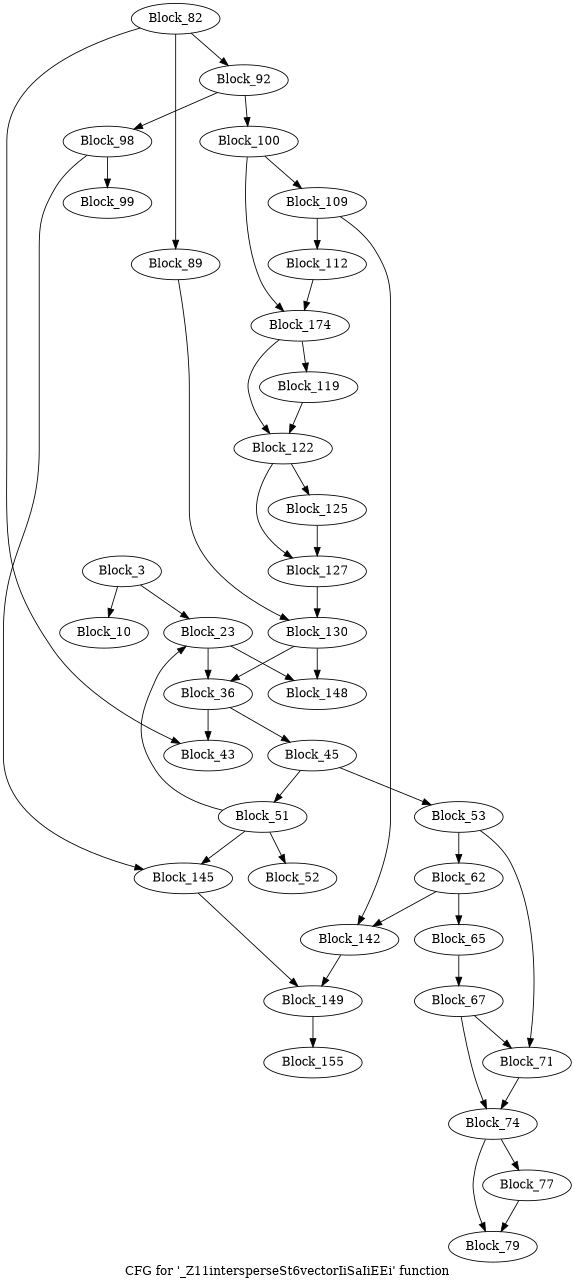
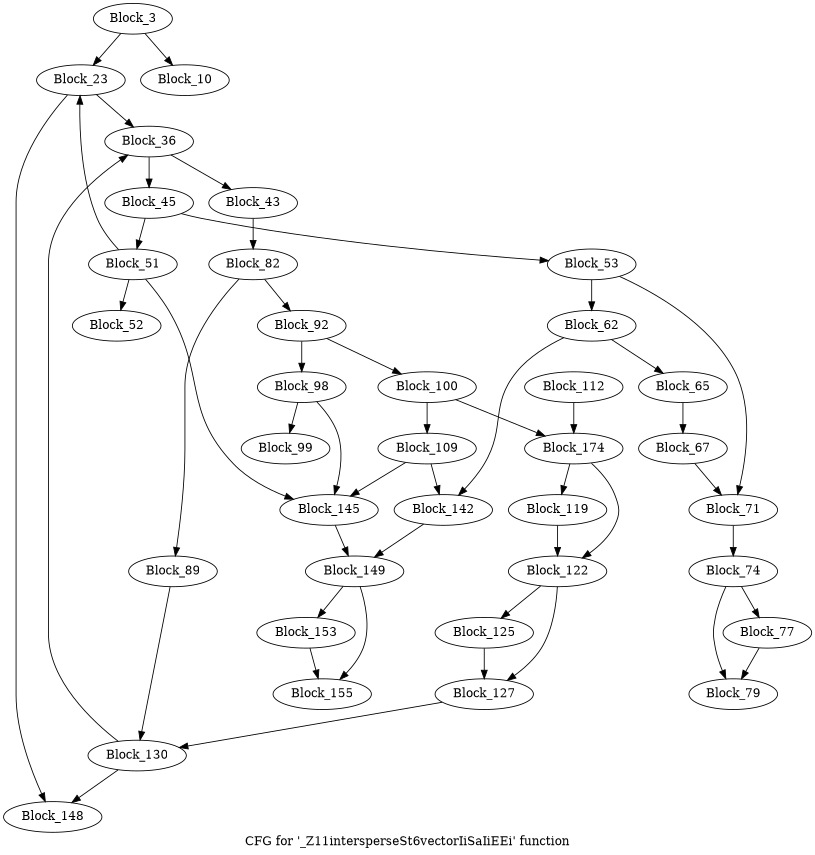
(317, 229) -> (382, 477)
(7, 383) -> (253, 233)
none -> (306, 633)
(470, 1059) -> none
